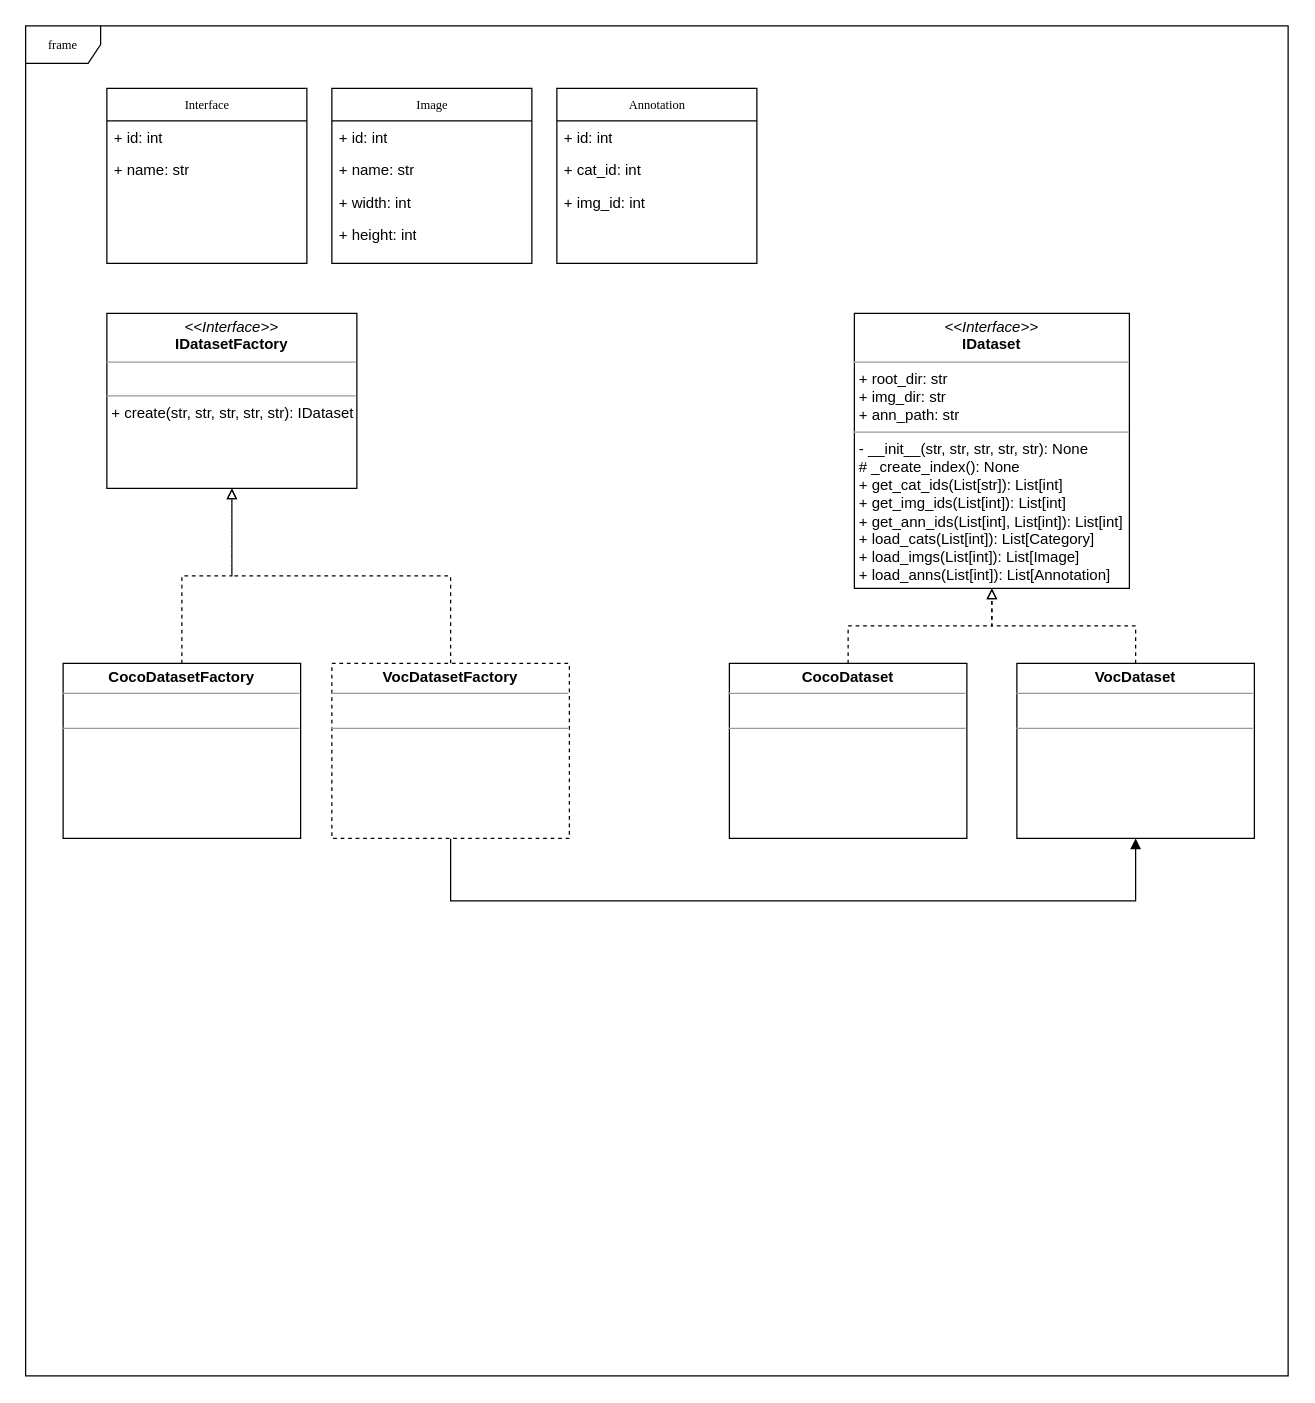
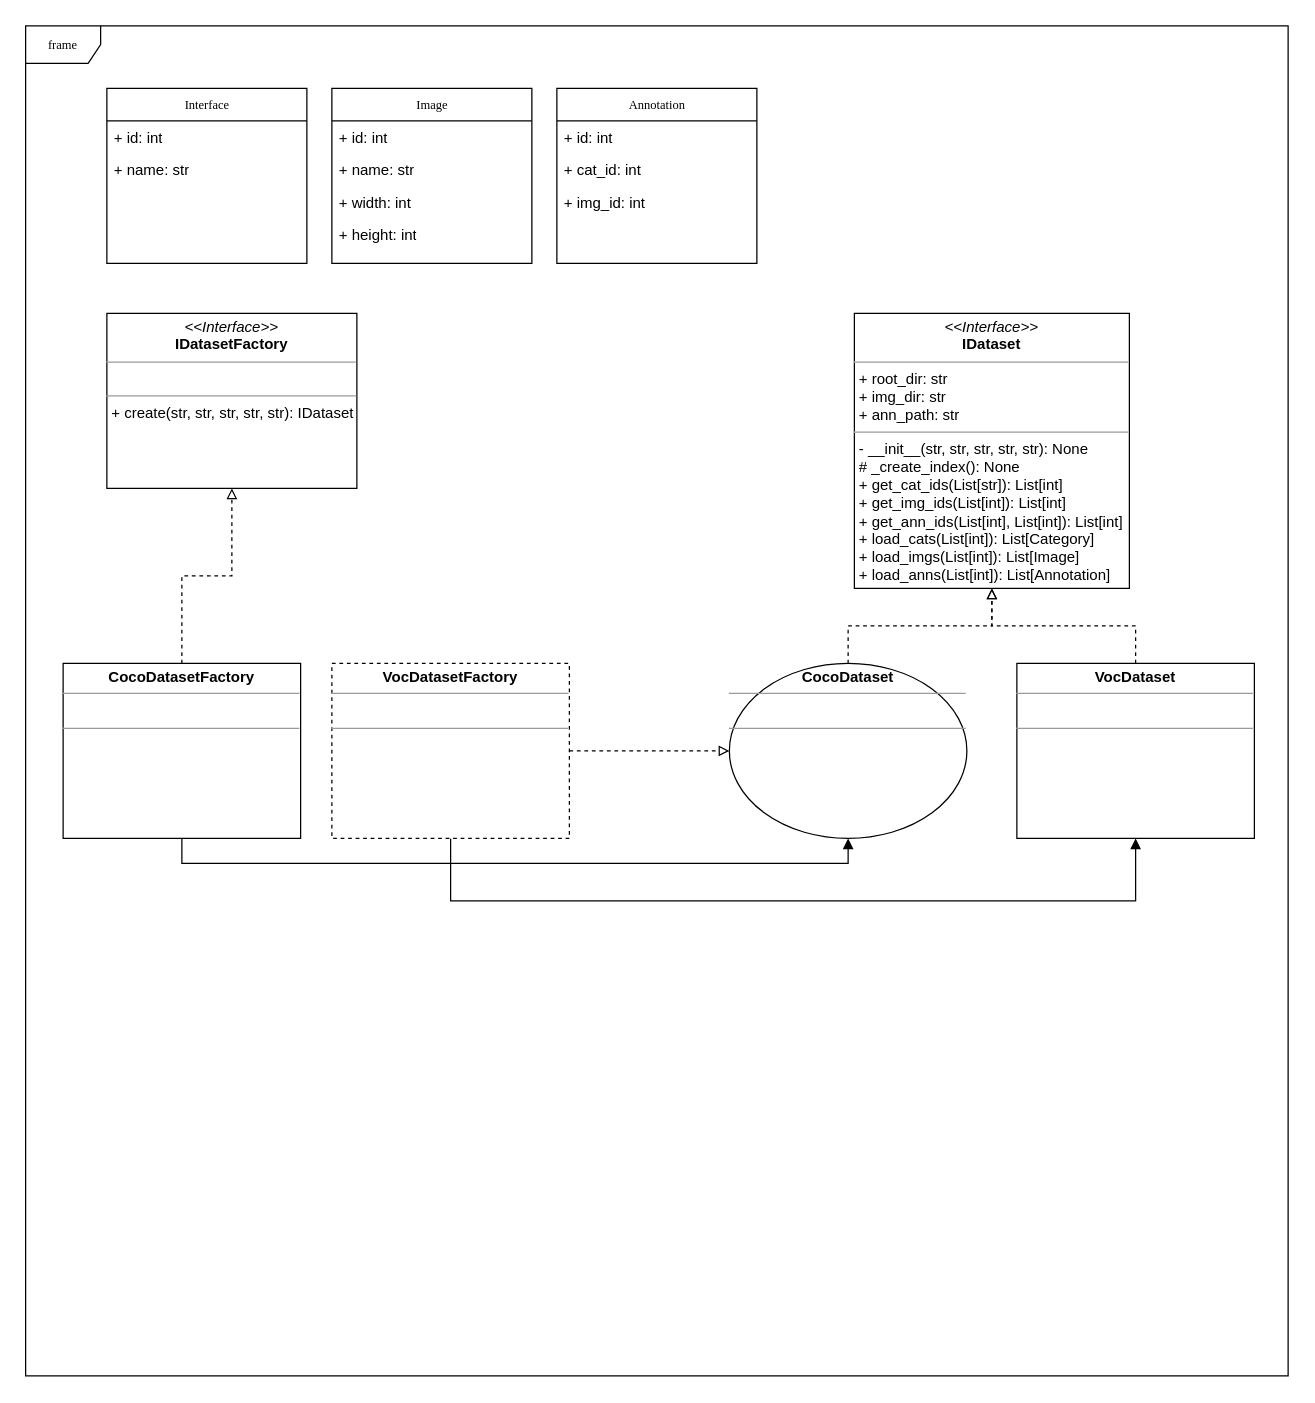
(385, 576) -> (644, 751)
(848, 751) -> (848, 751)
none -> (509, 863)
